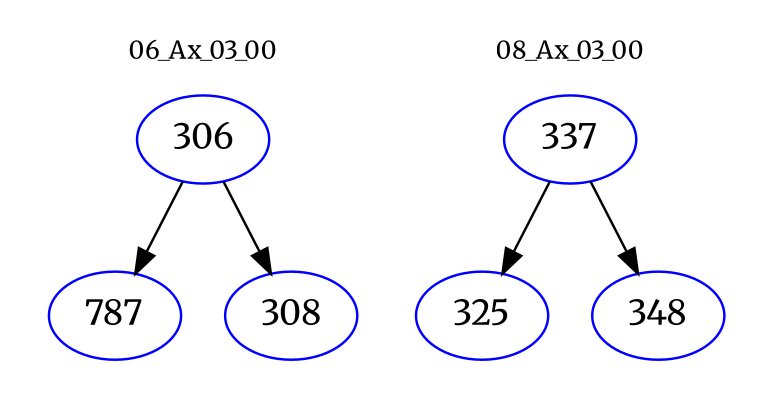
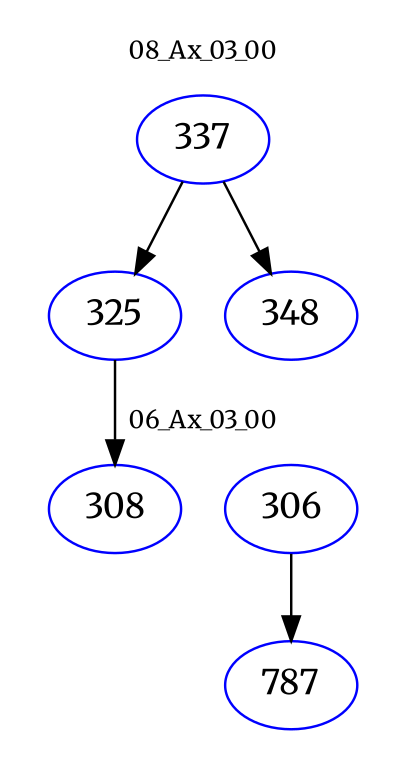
(242, 217) -> (115, 414)
